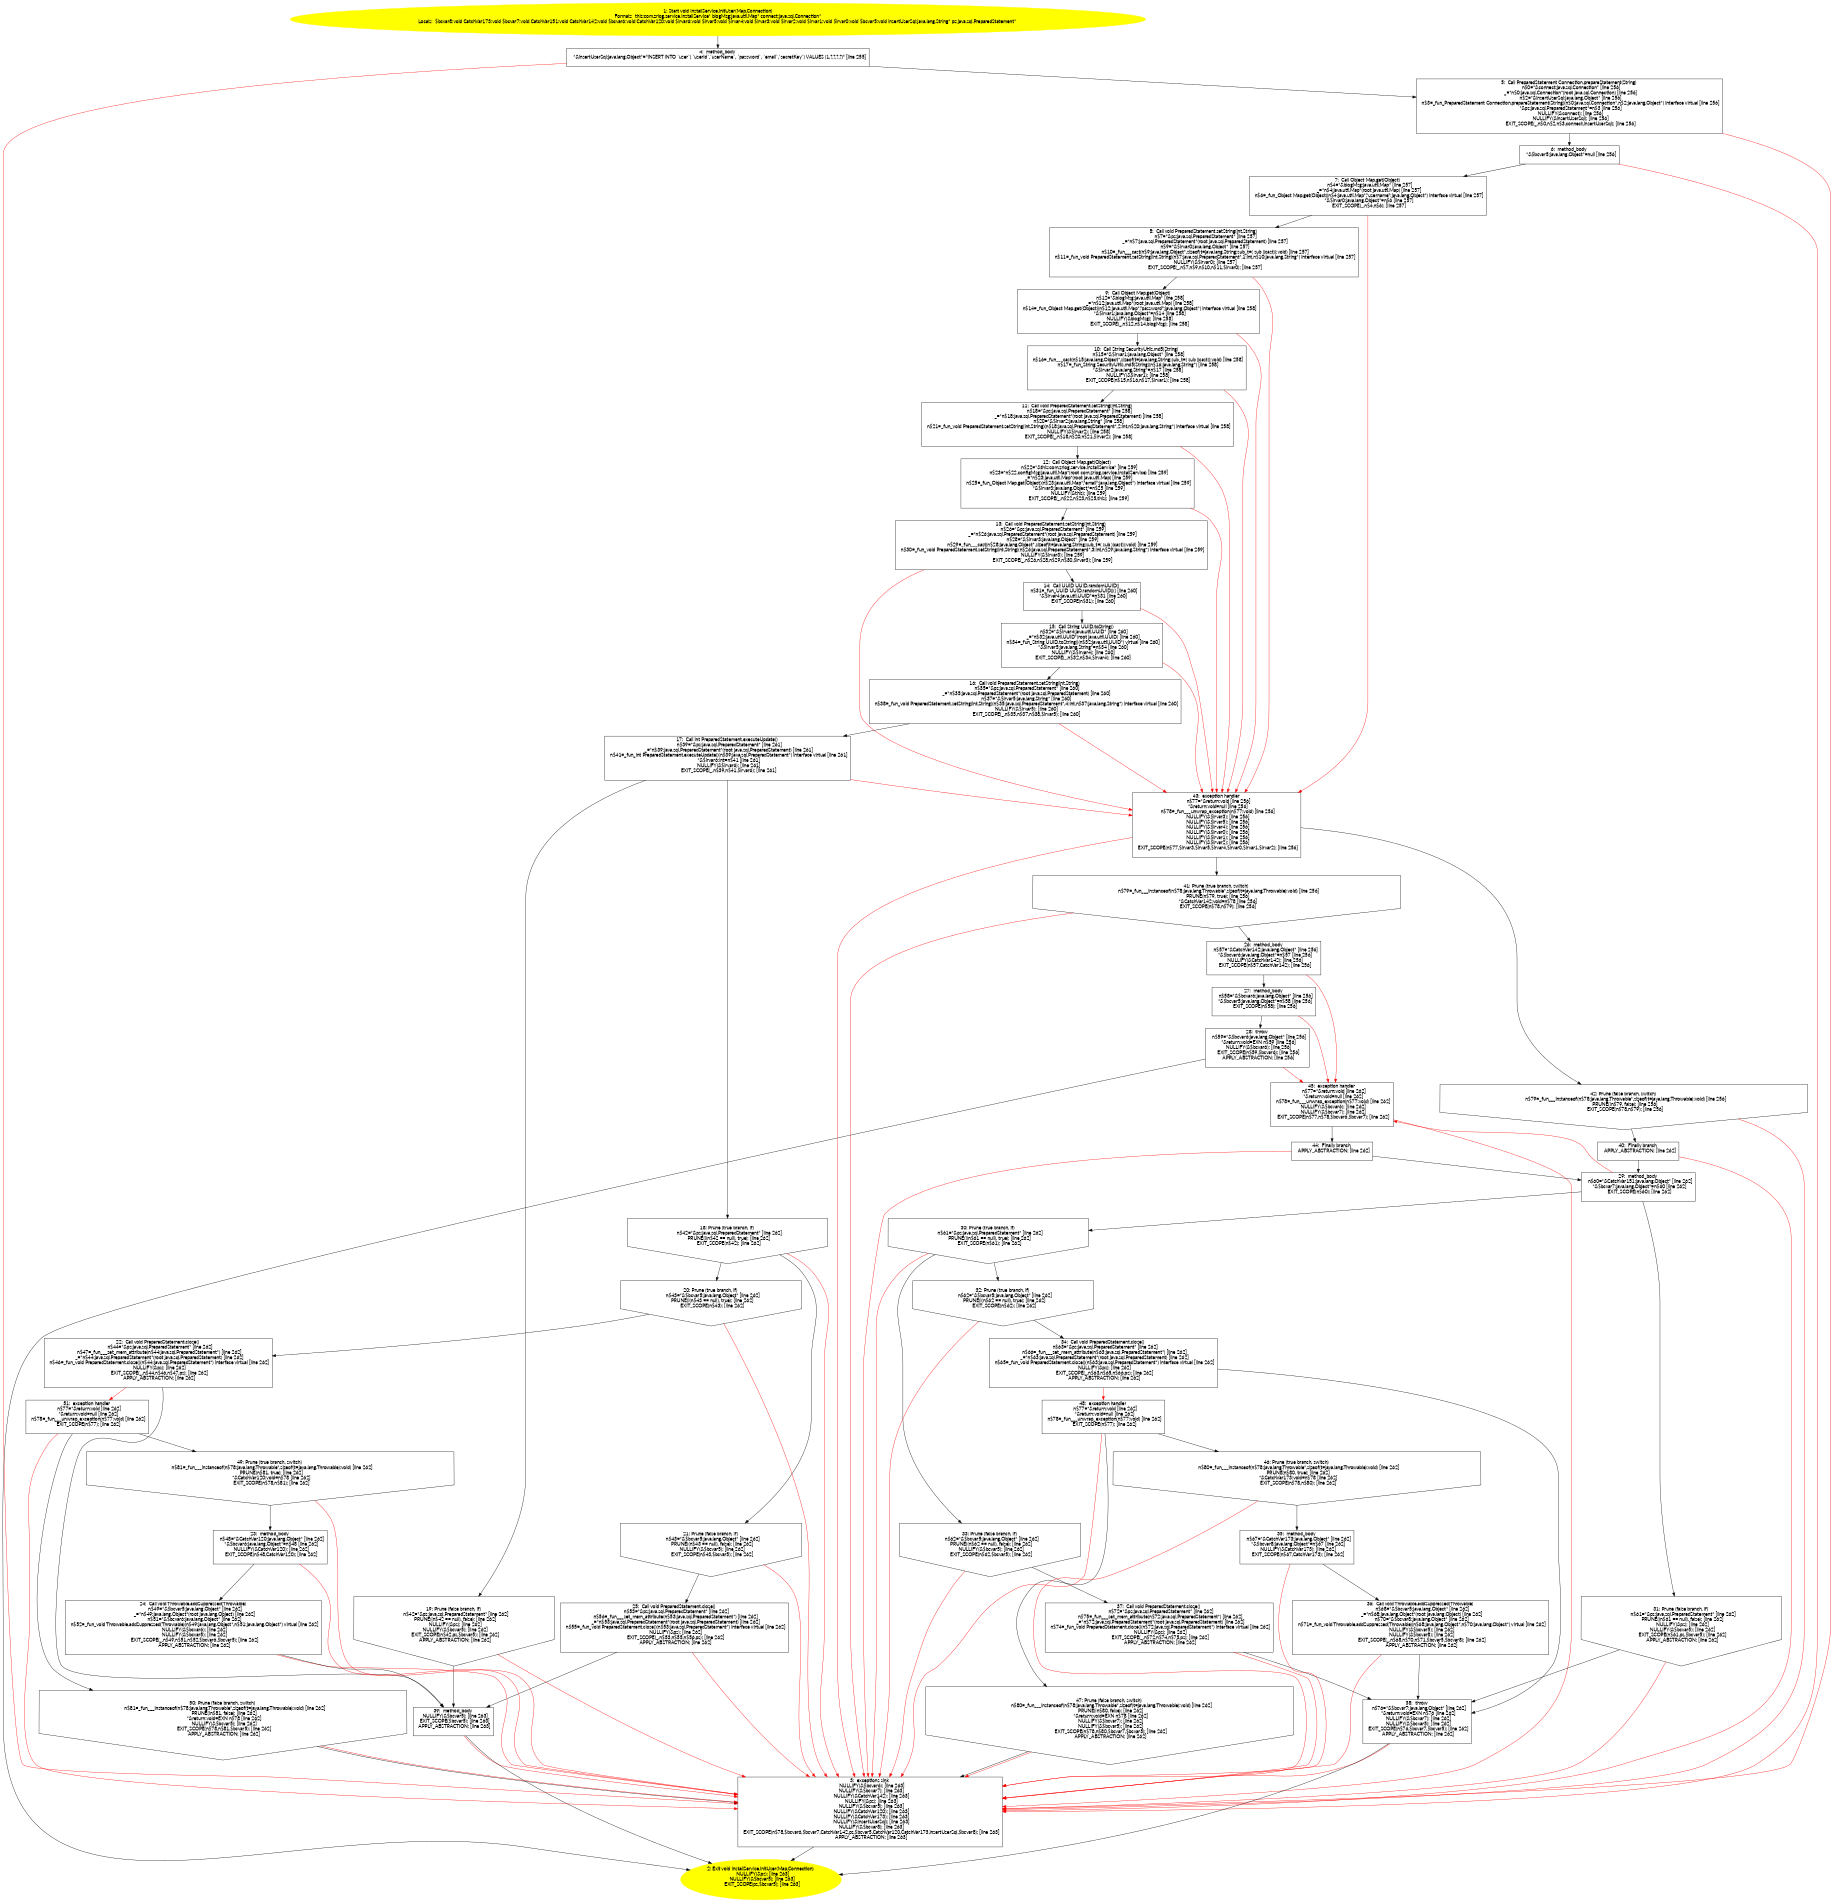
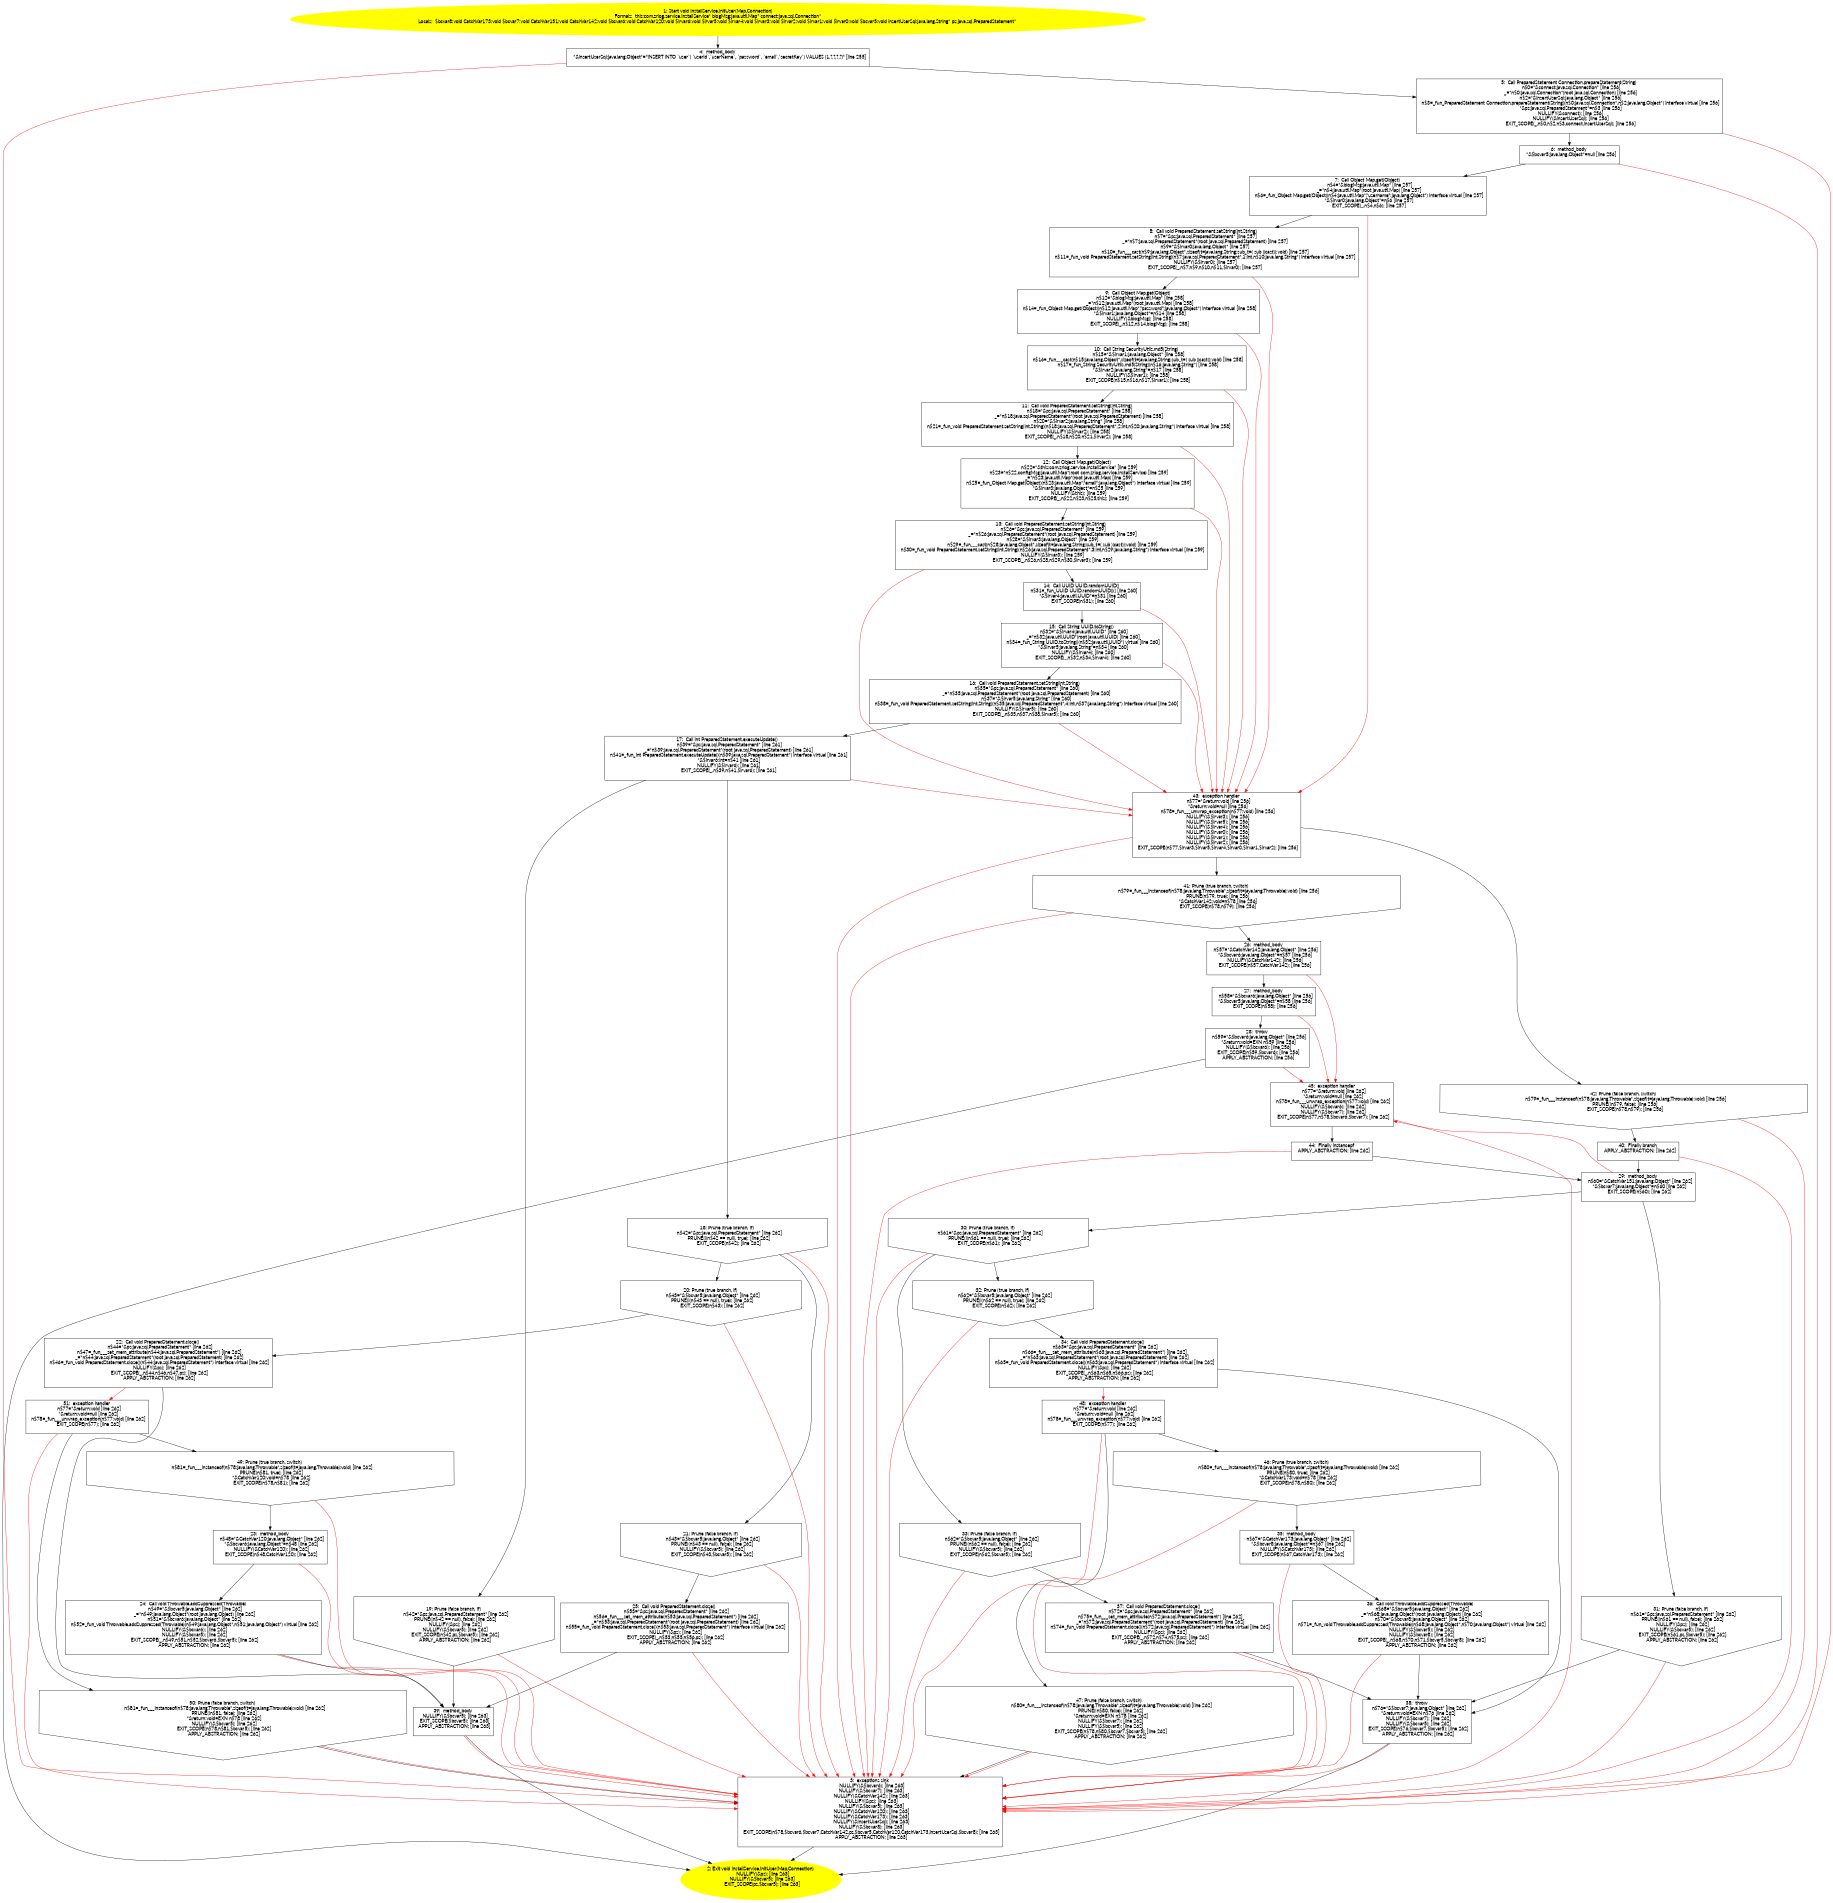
(1332, 1151) -> (1332, 1151)
